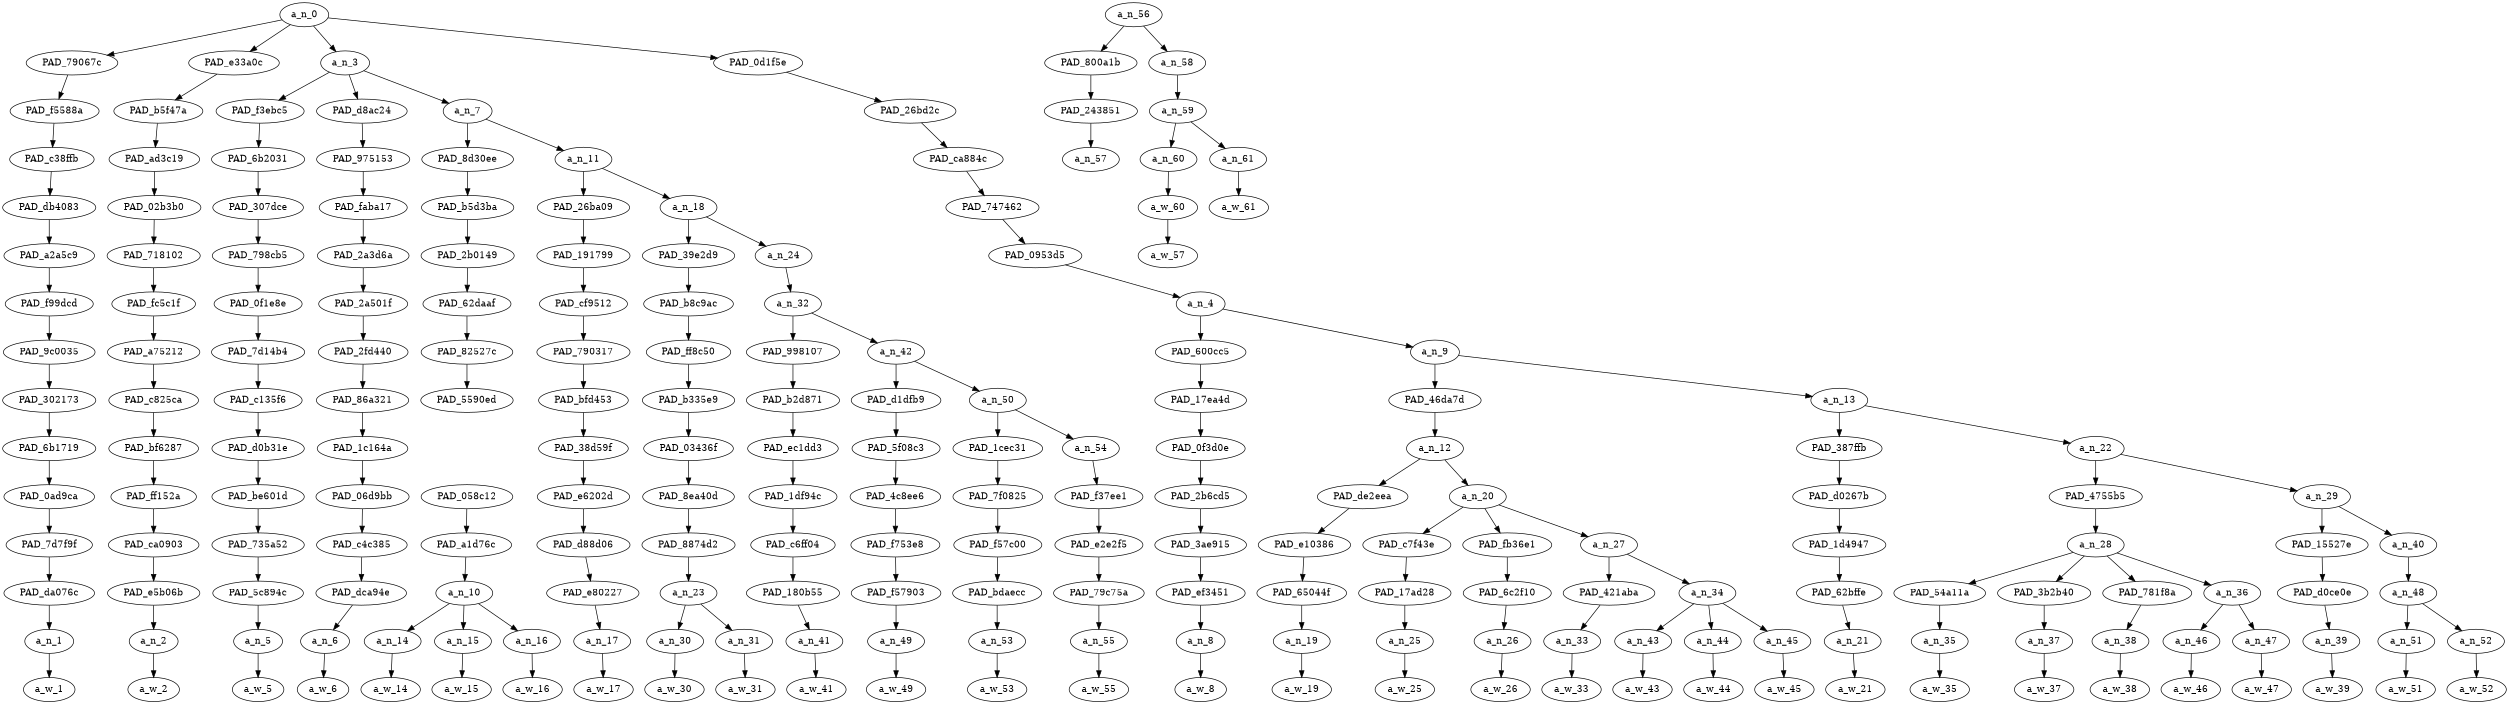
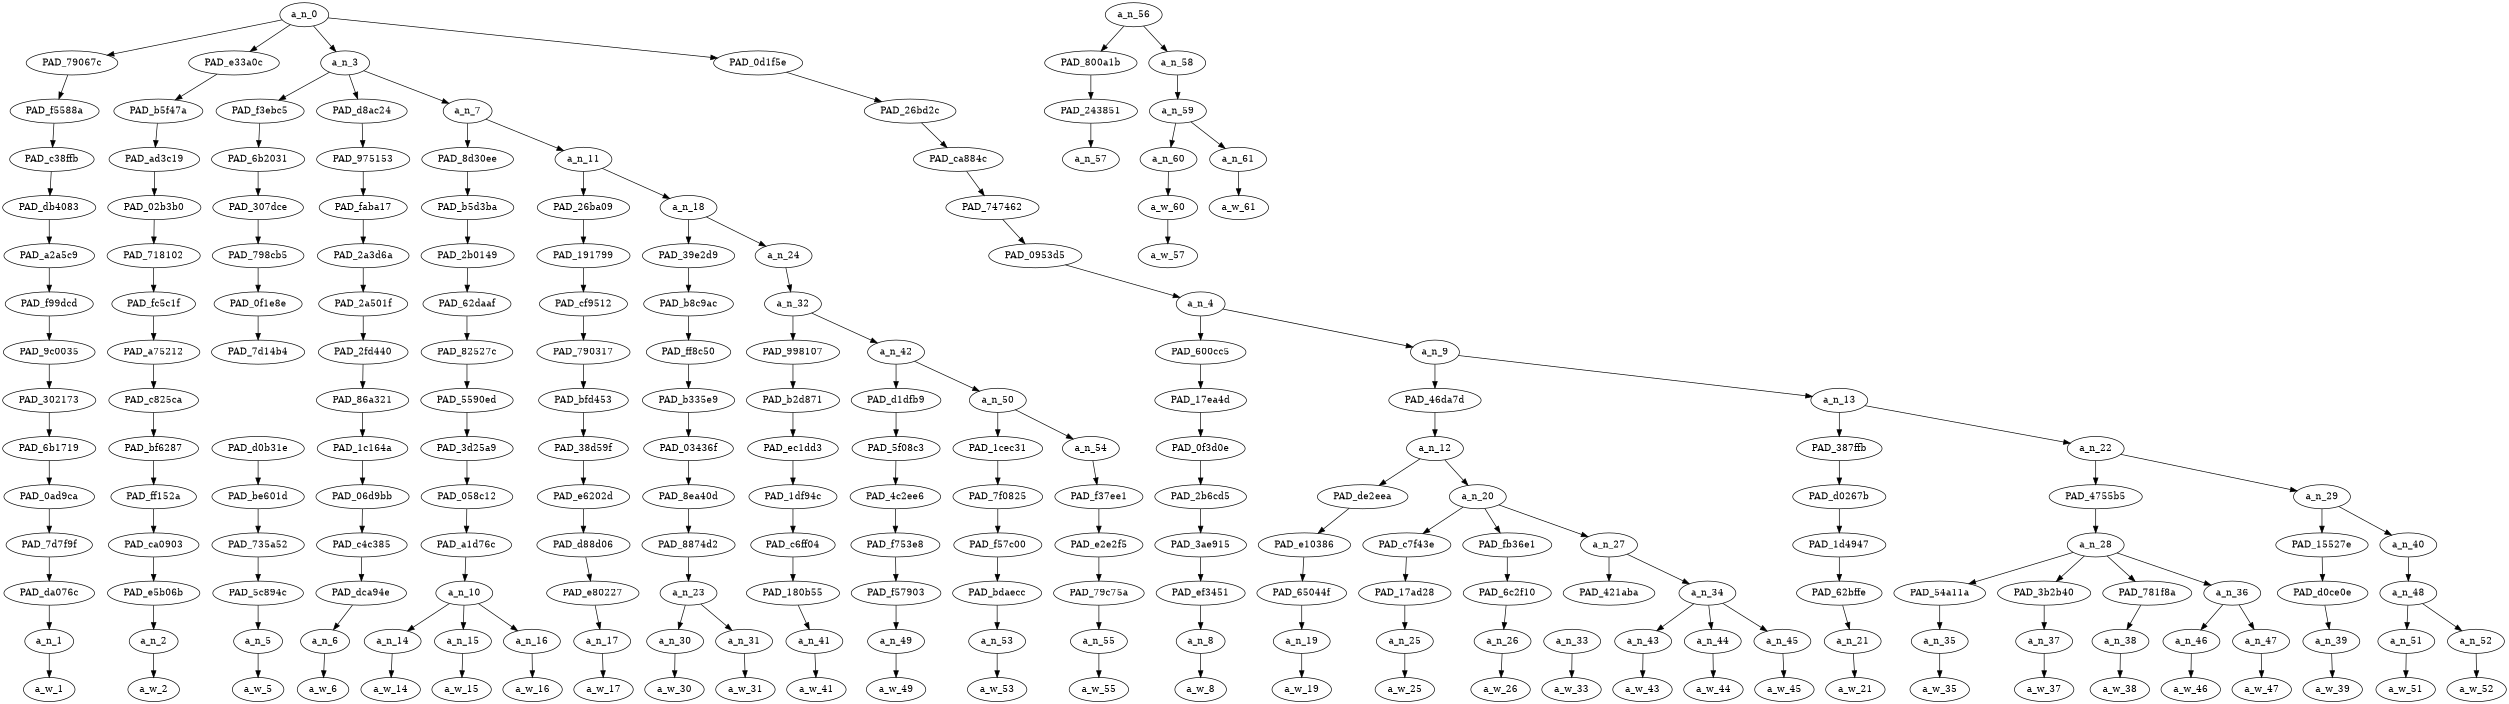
(258, 400) -> none
none -> (467, 449)
(895, 497) -> (895, 497)
(1593, 615) -> none
